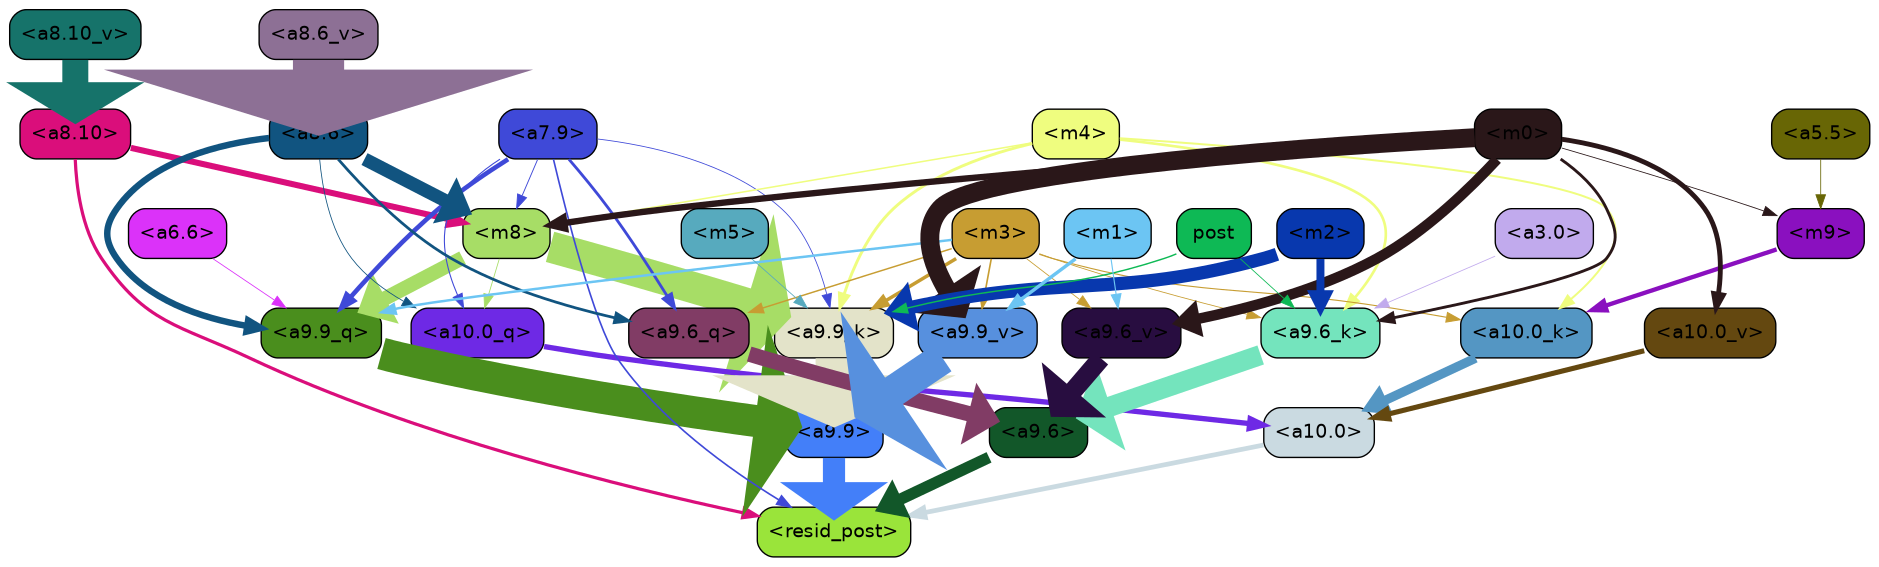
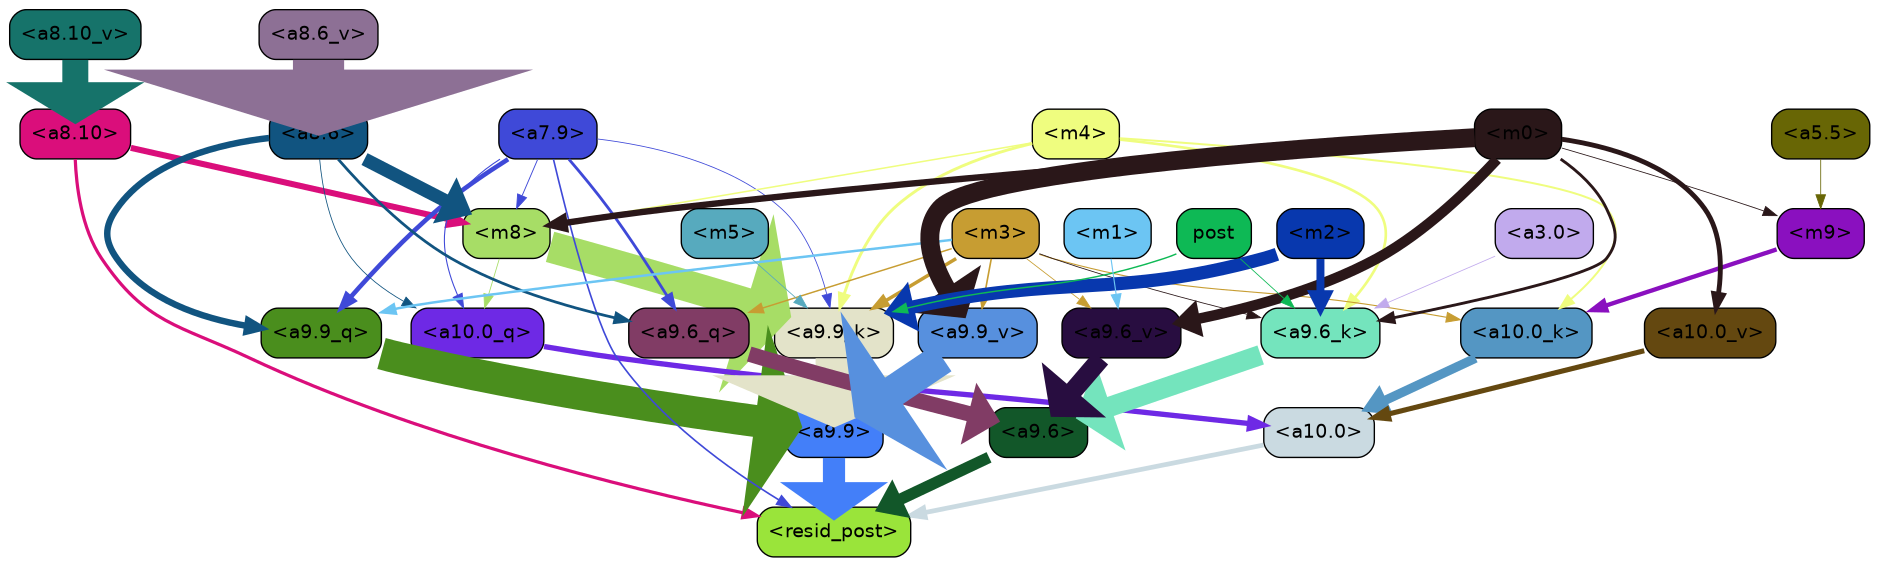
(178, 234) -> none
(1058, 272) -> none
(421, 280) -> none
(1153, 289) -> (1153, 289)
